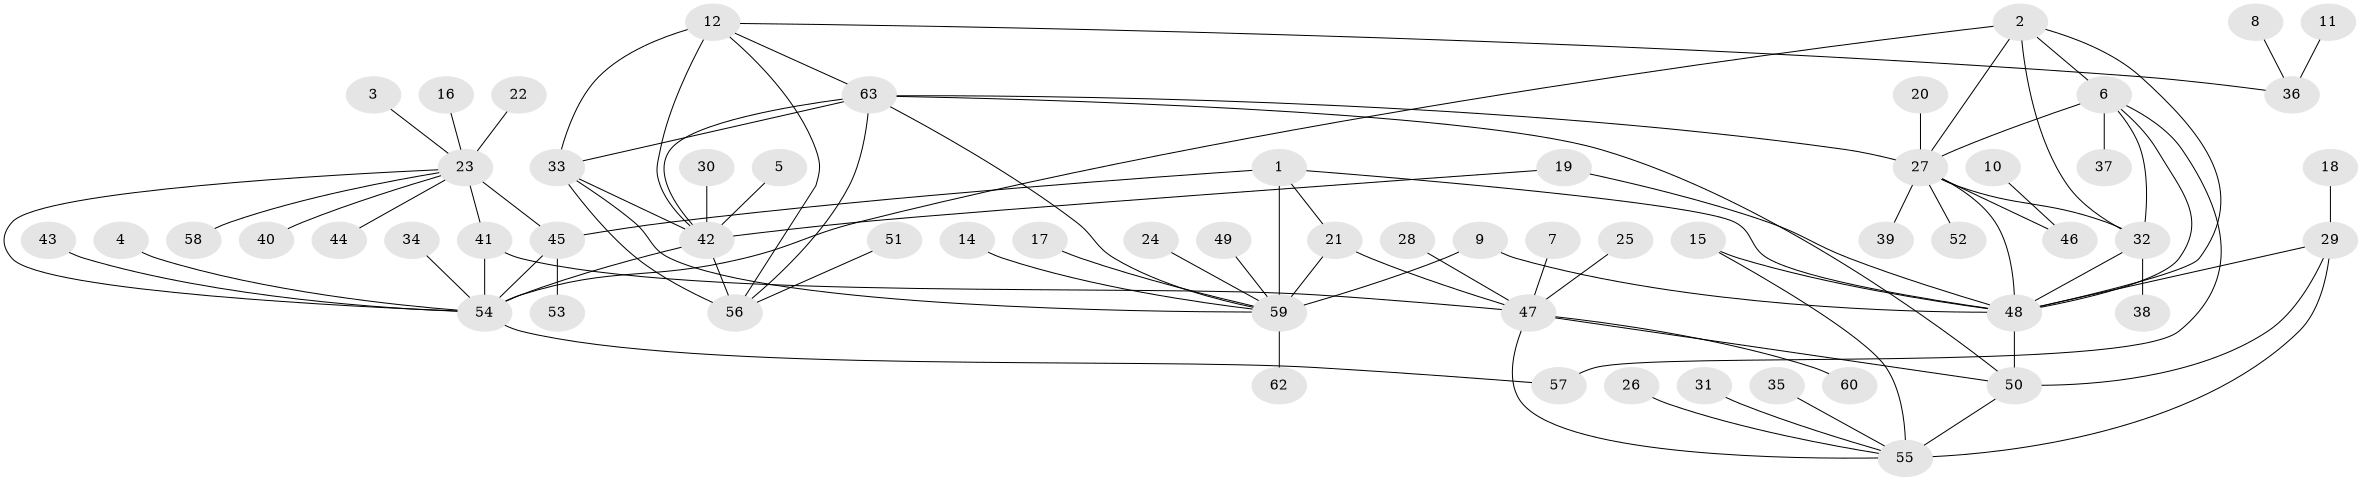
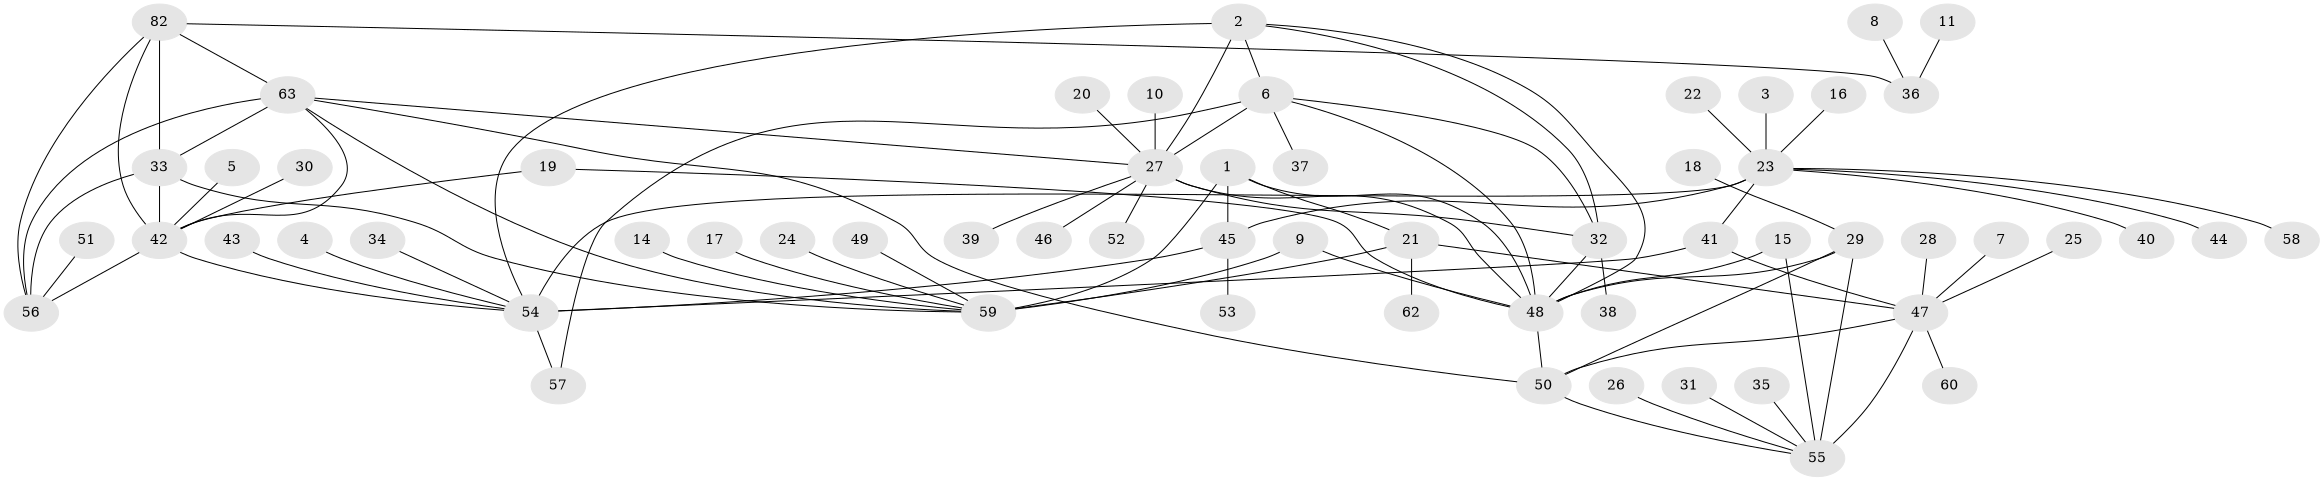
(713, 22) -> (160, 22)
(2022, 196) -> (1155, 131)
(1279, 349) -> (1412, 277)
